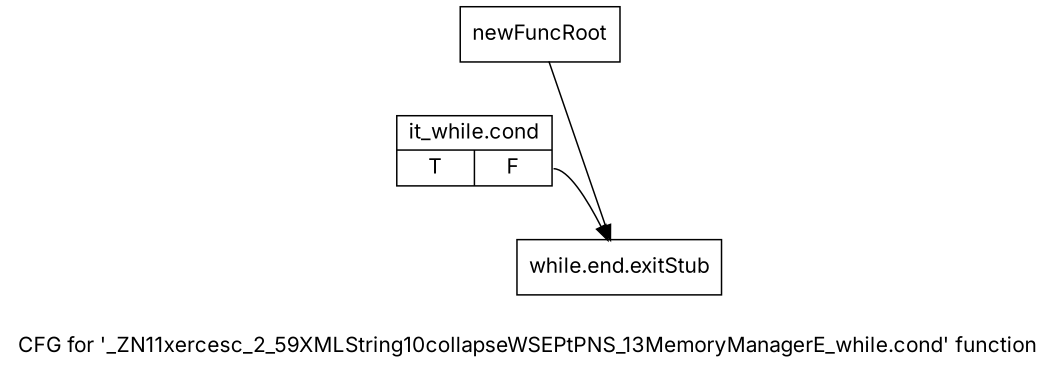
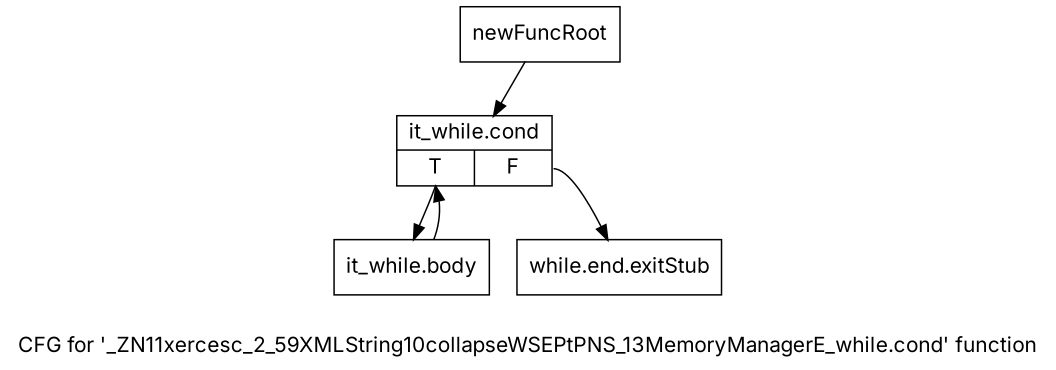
(577, 144) -> (513, 82)
none -> (412, 267)
